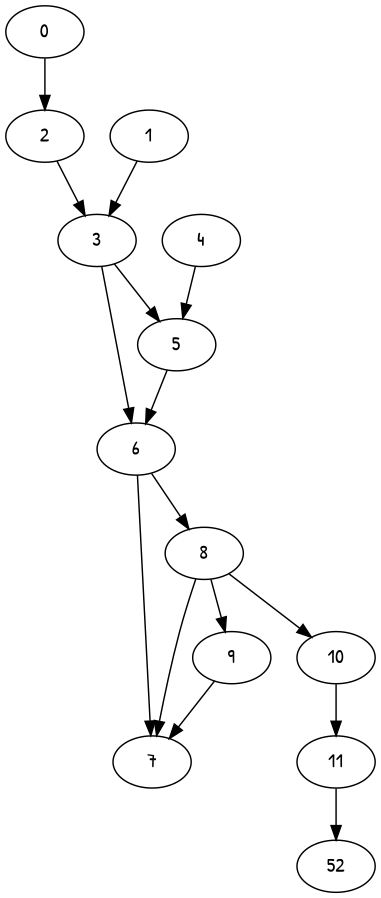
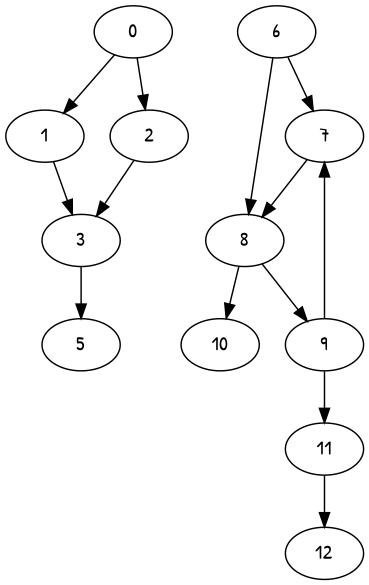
none -> (94, 78)
(201, 240) -> none
(115, 337) -> none
(159, 390) -> none
(175, 649) -> (289, 183)
(336, 703) -> (324, 390)
(336, 866) -> (324, 553)
